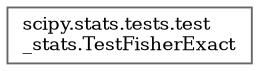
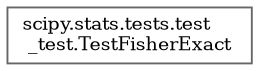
(130, 35) -> (130, 35)
